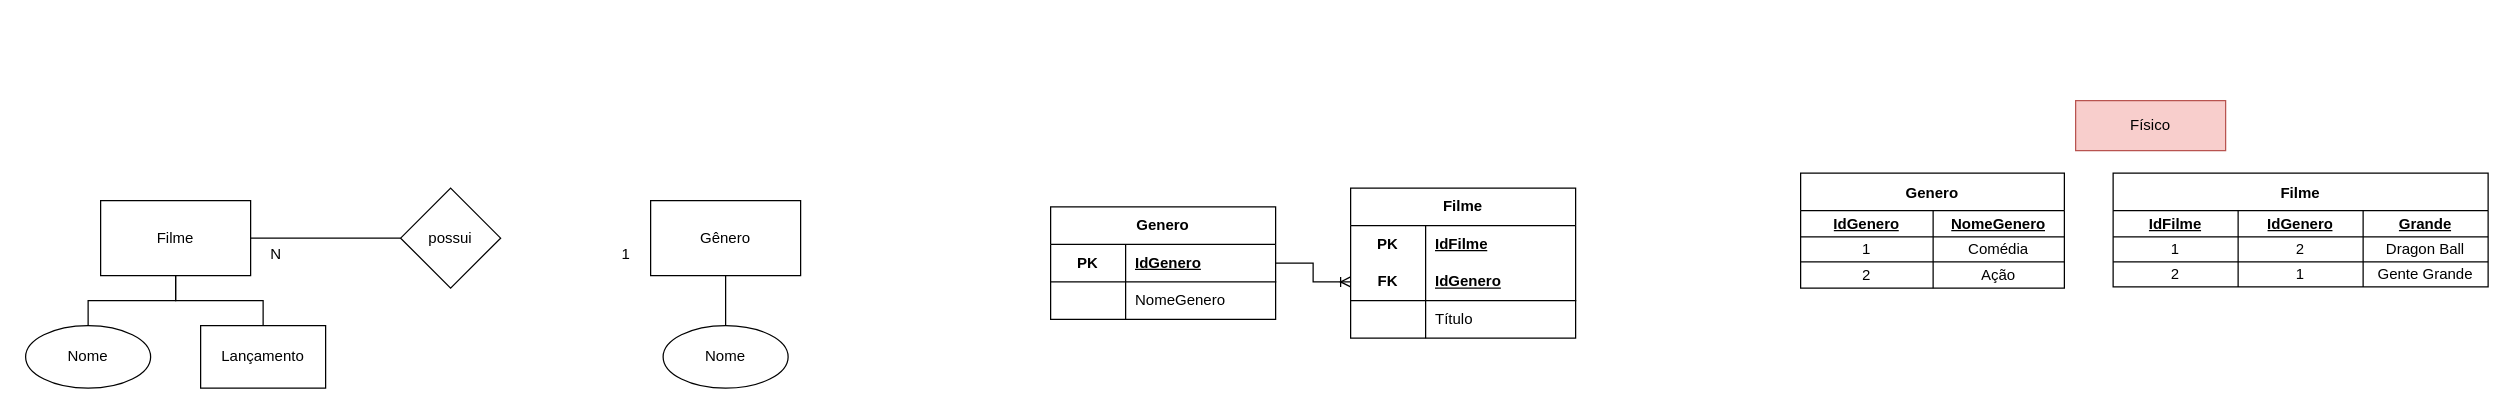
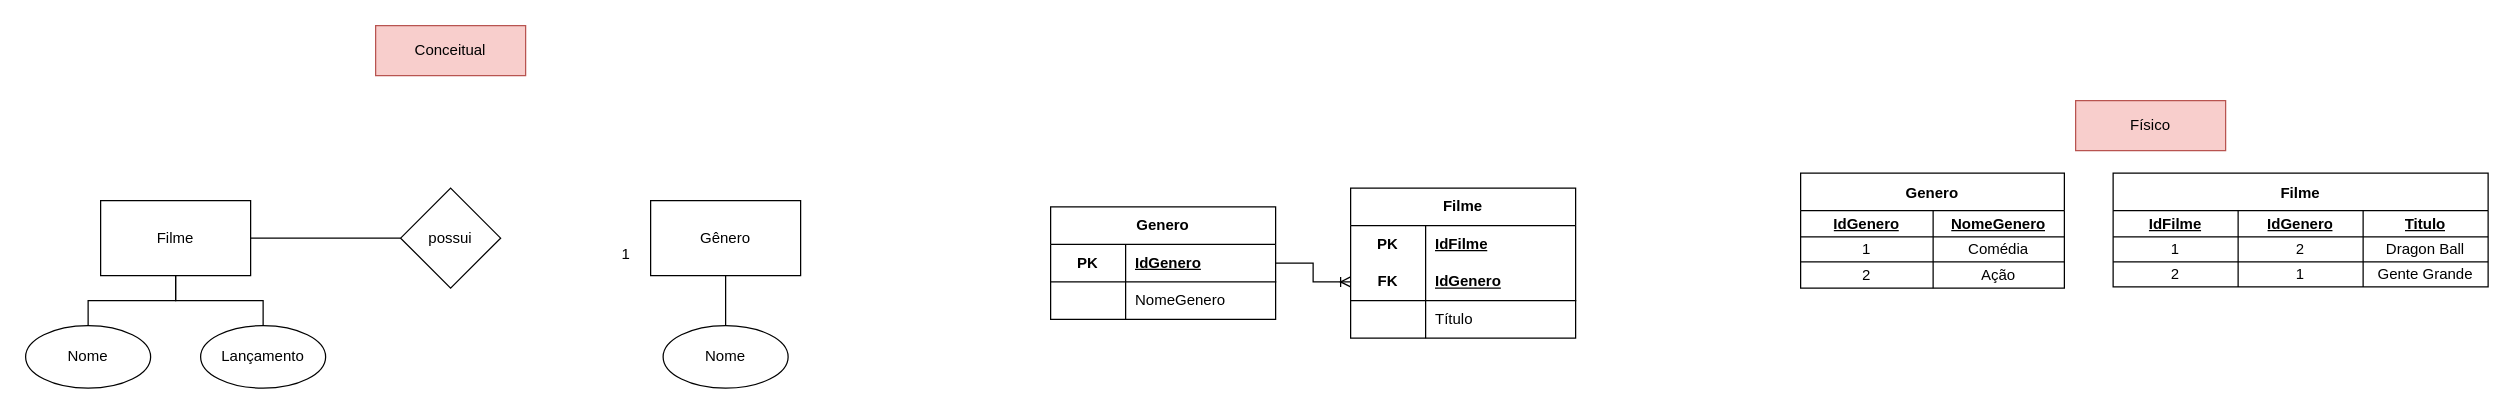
none -> (451, 51)
(2426, 224) -> (2426, 224)
(276, 254) -> none
(263, 357) -> (263, 357)
